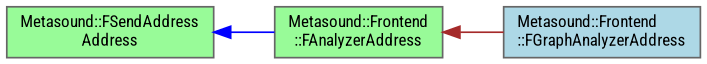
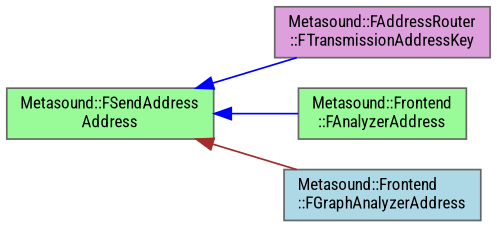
none -> (382, 32)
(482, 32) -> (255, 157)
